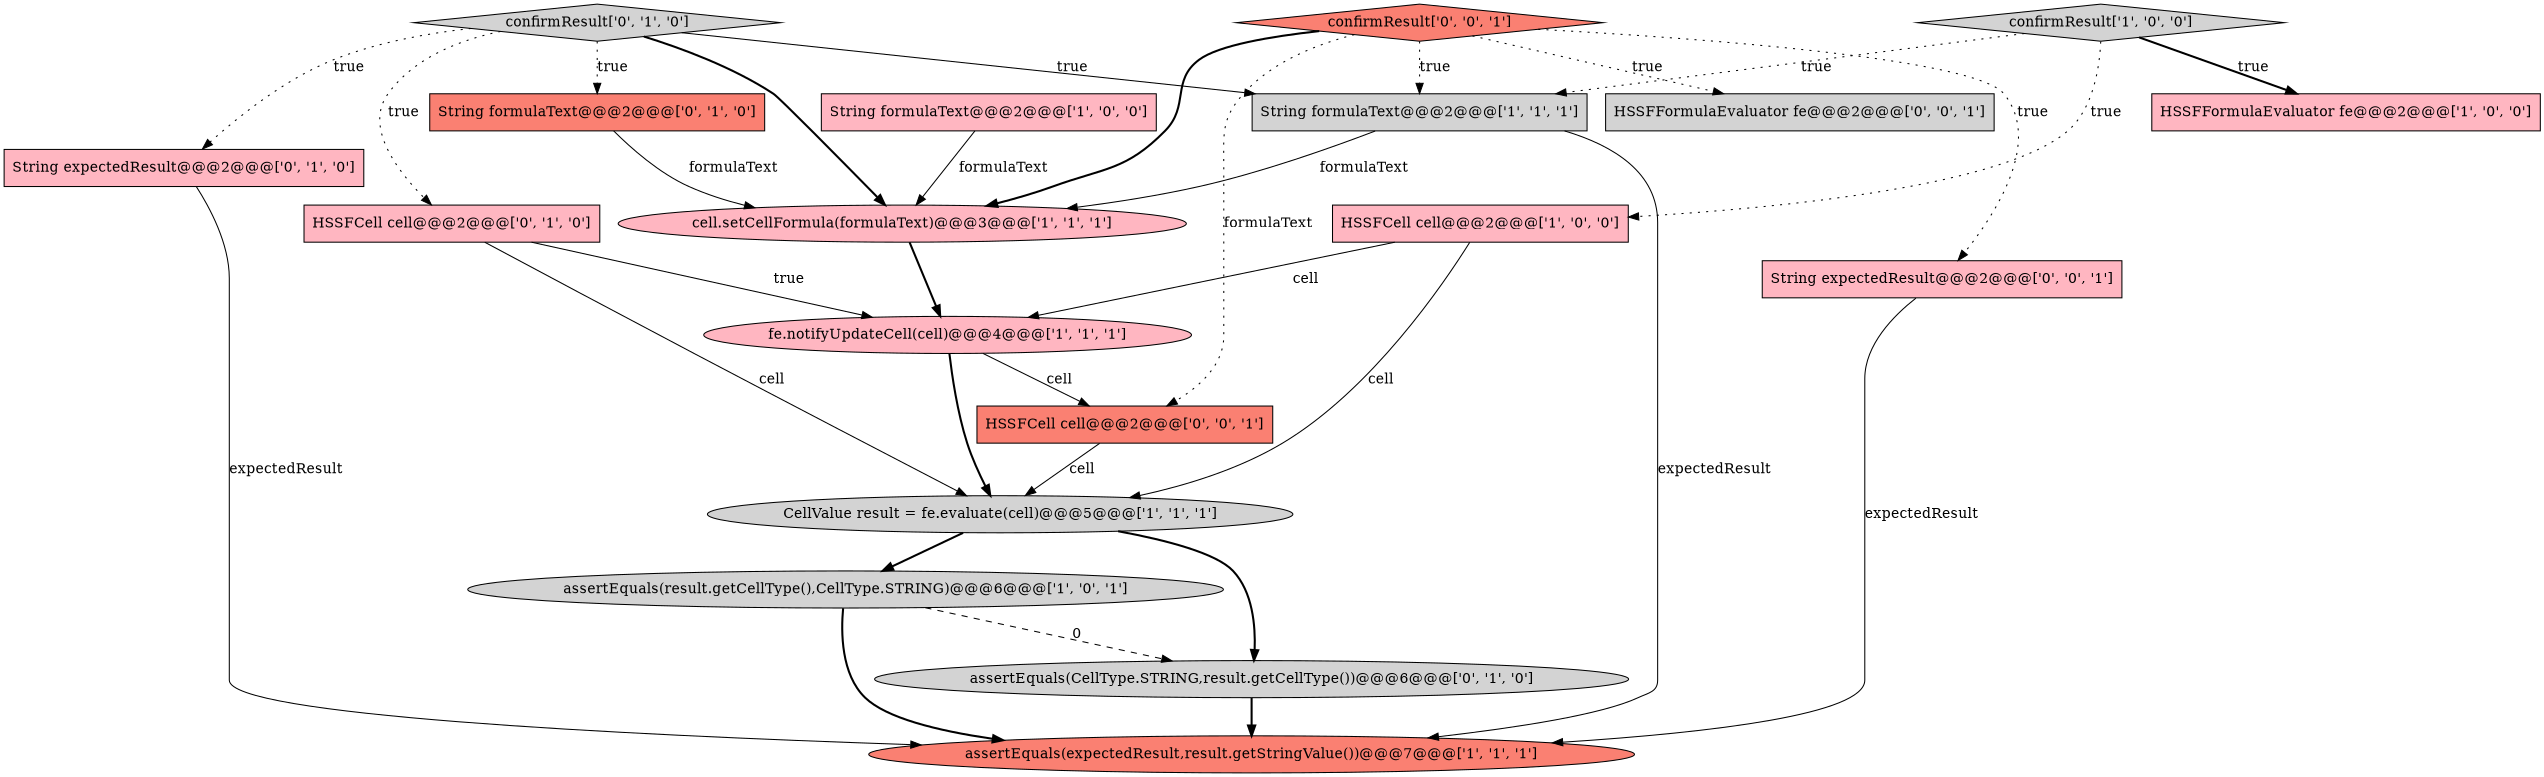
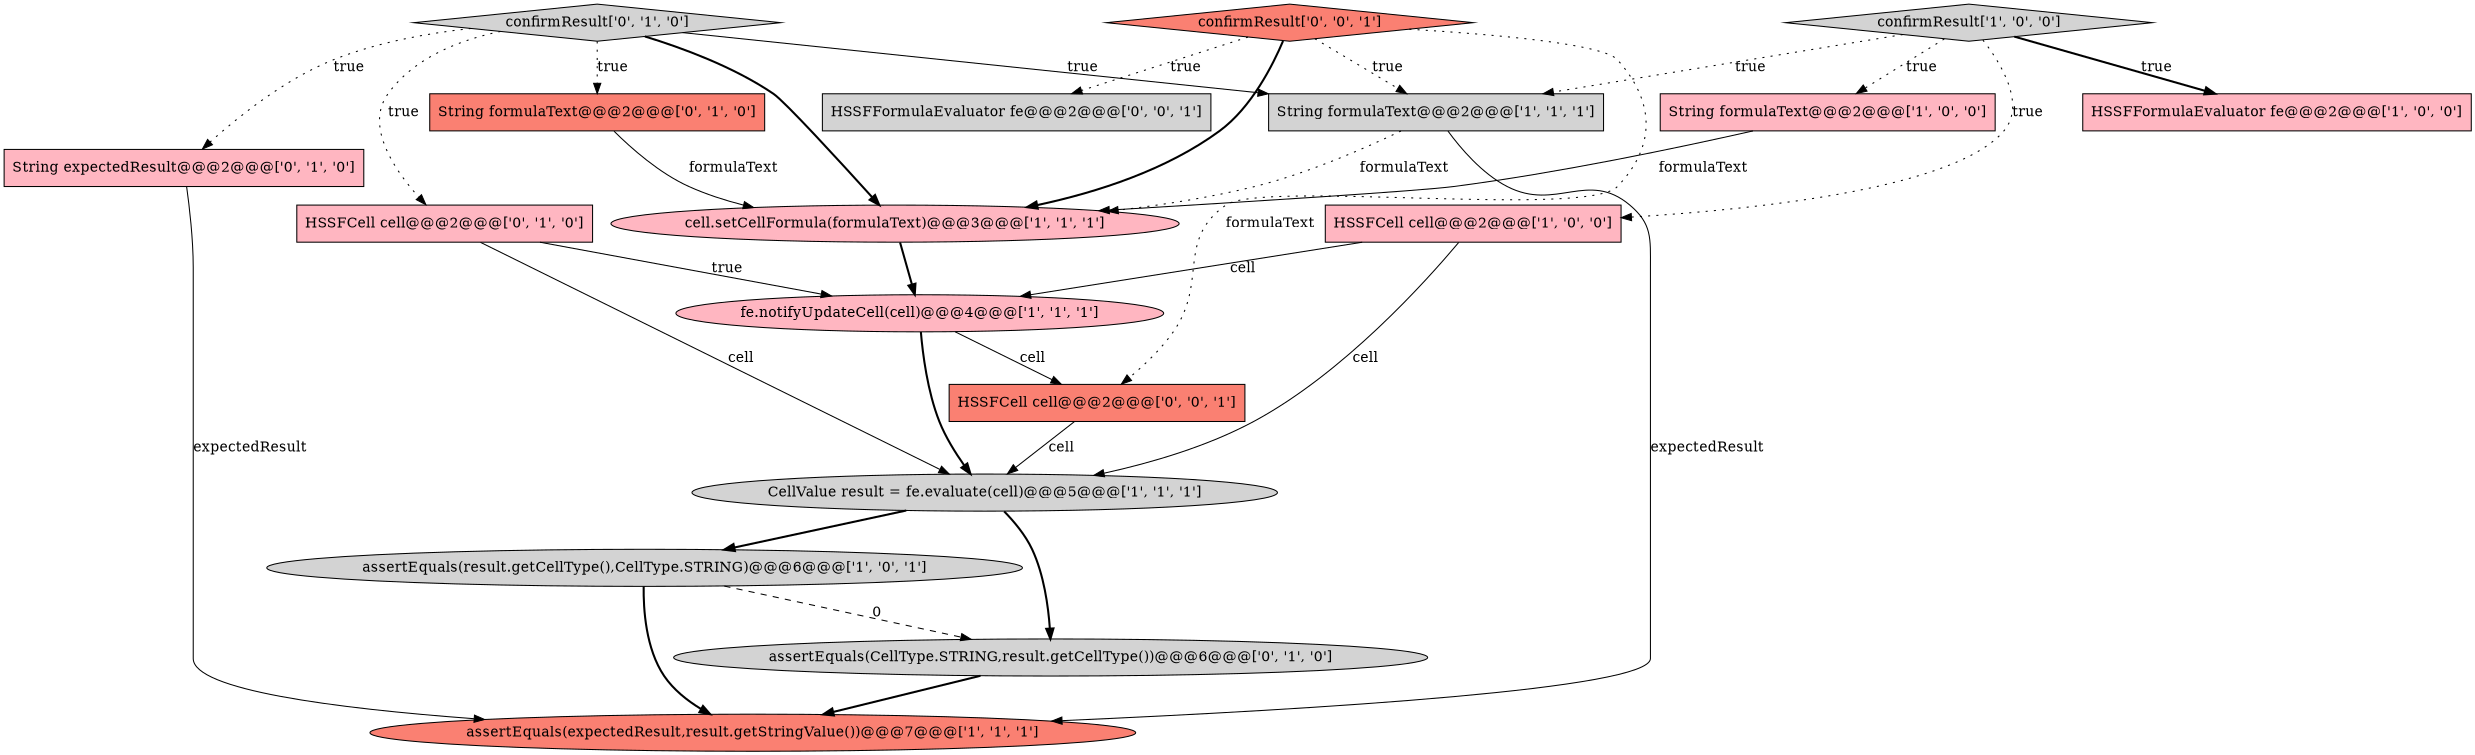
none -> (1905, 63)
(1236, 177) -> (1263, 184)
(1942, 279) -> none
